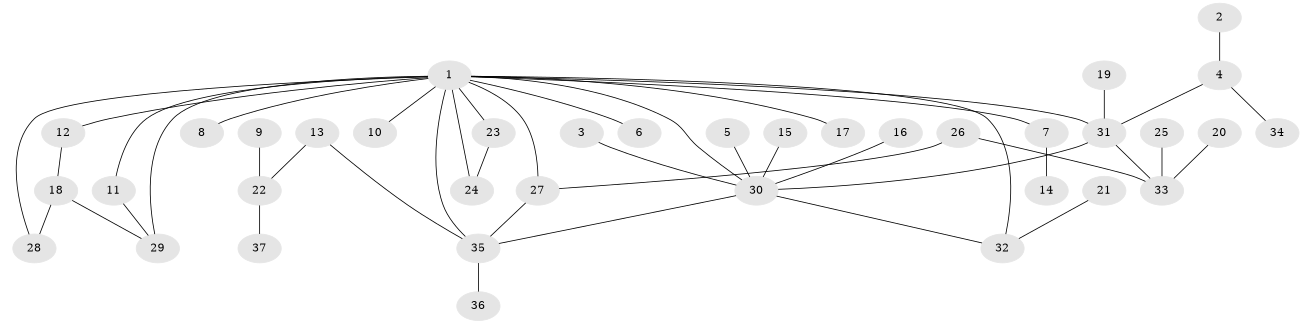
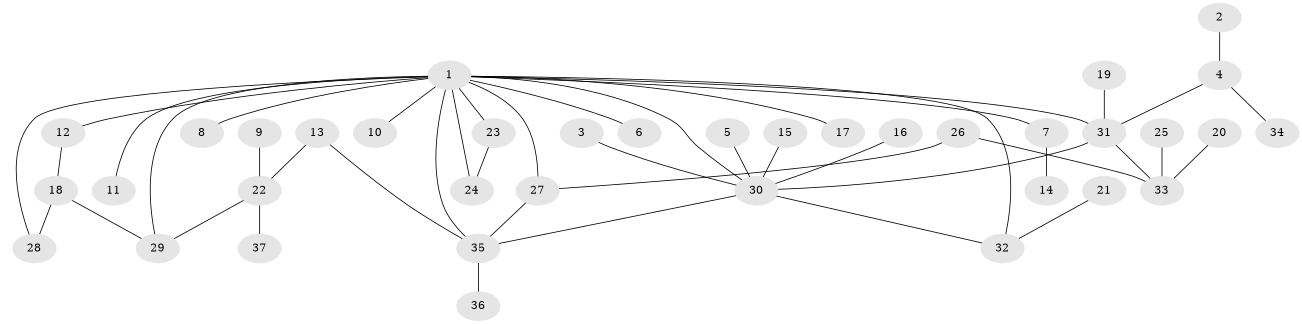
(136, 220) -> (209, 220)
